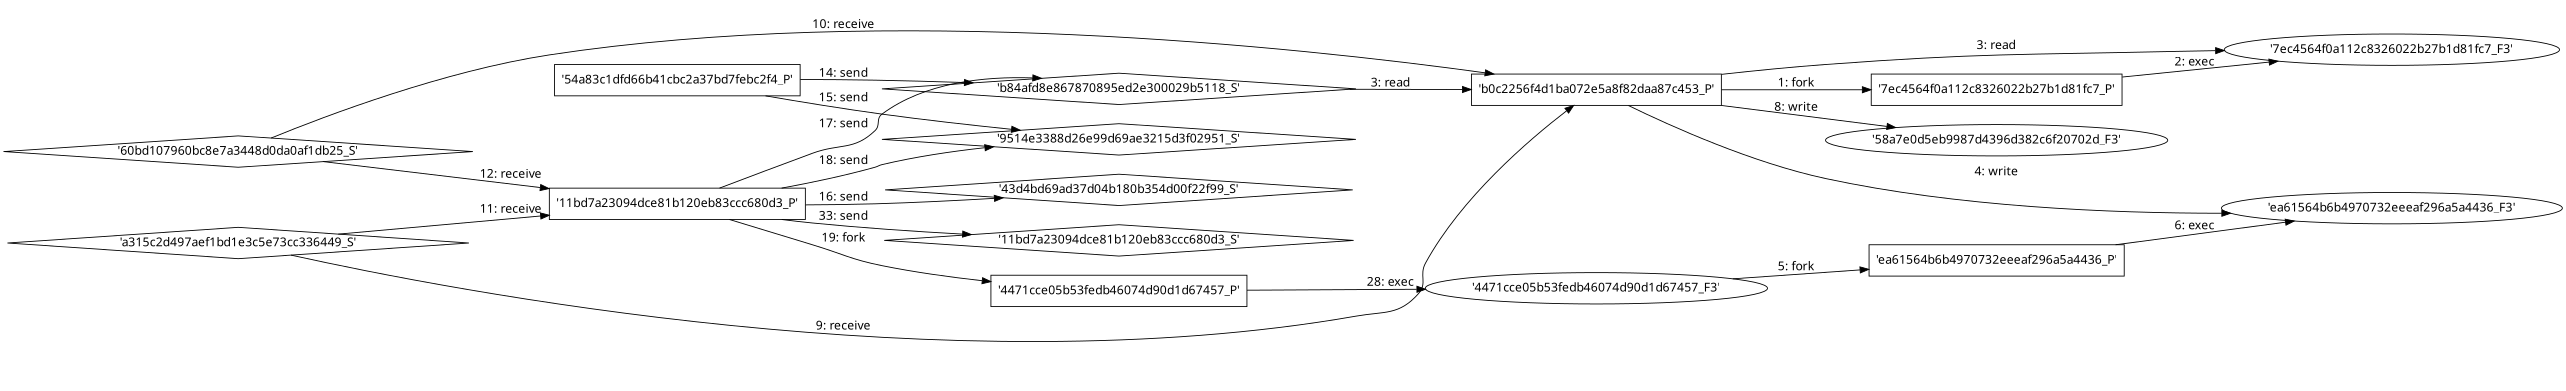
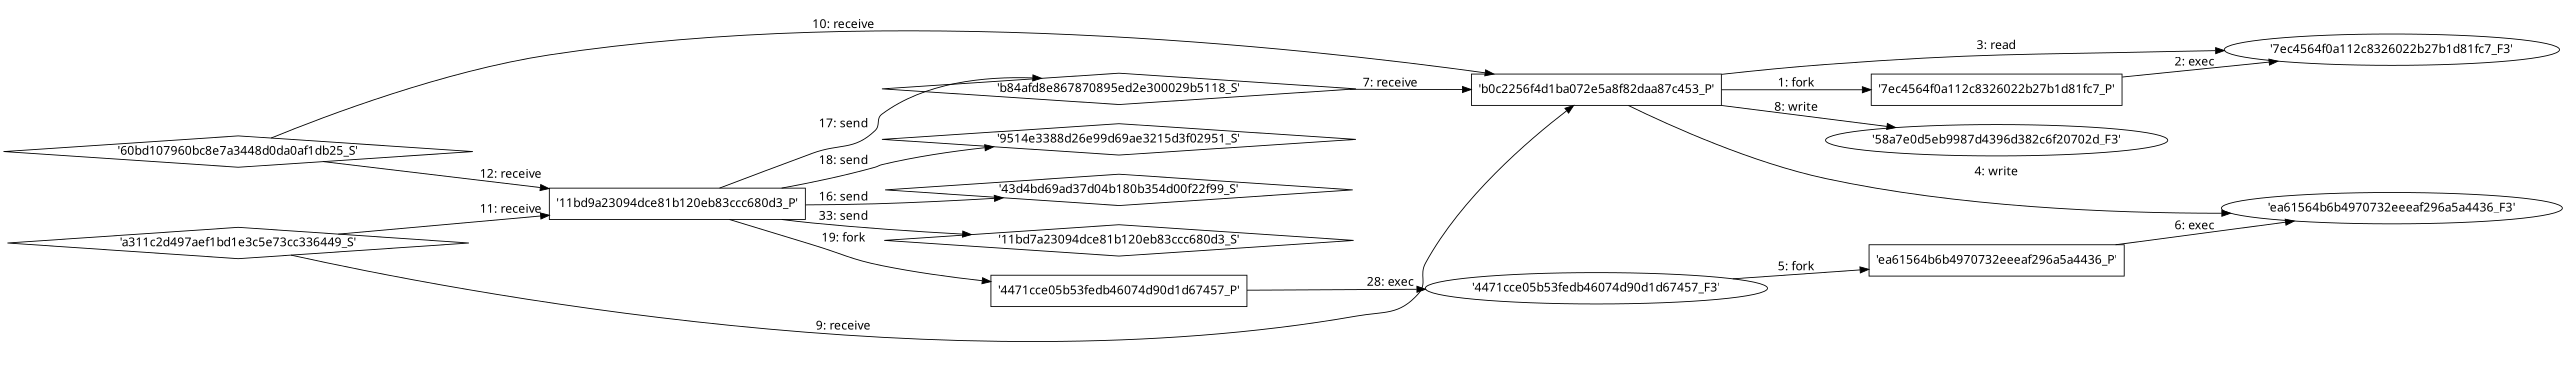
(677, 80) -> none
(1391, 83) -> (1391, 83)
(677, 204) -> (677, 204)
(238, 243) -> (238, 243)
